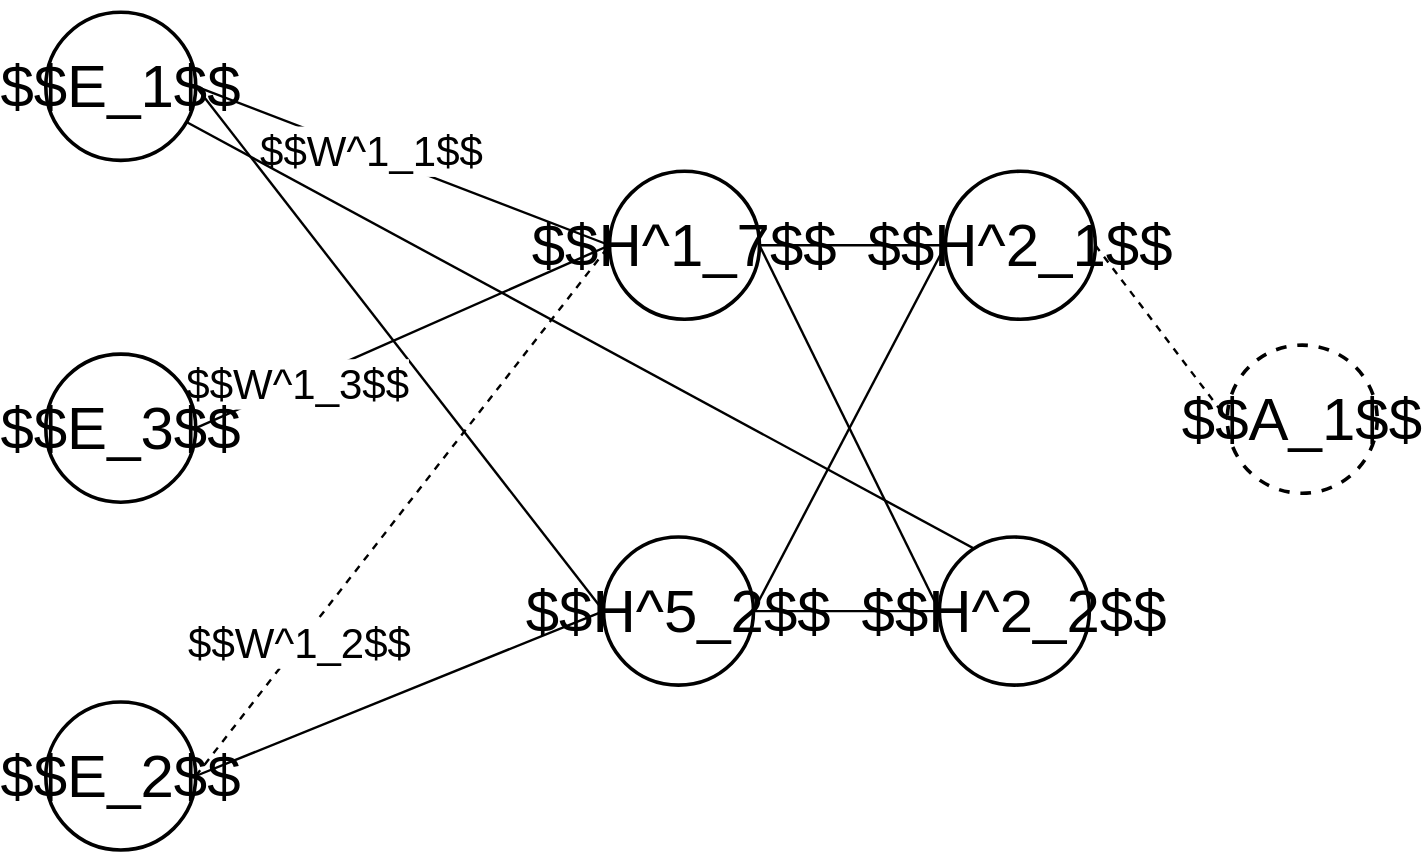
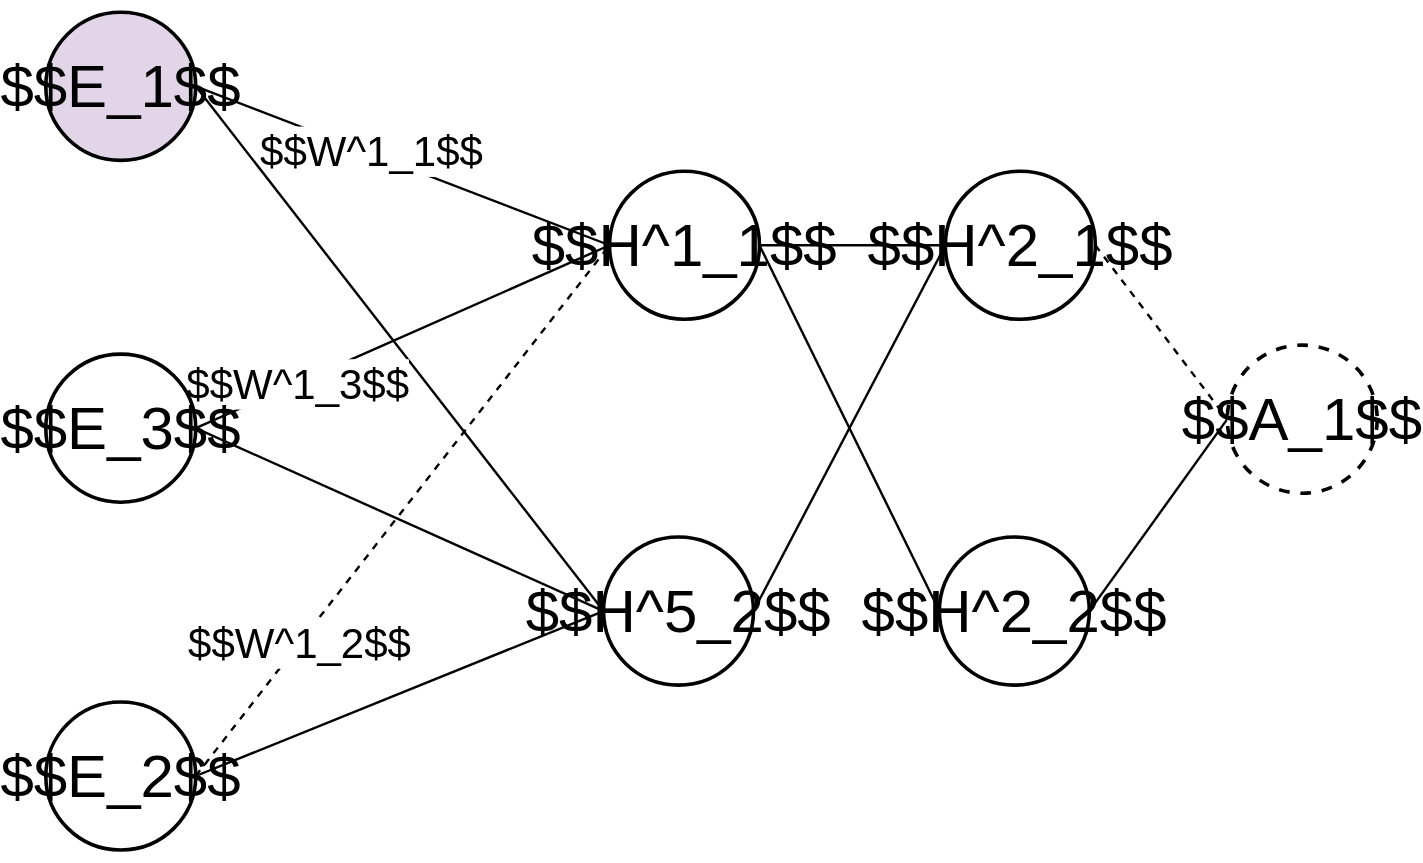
(120, 86) -> (120, 86)
(684, 245) -> (684, 245)
(614, 354) -> (1161, 512)
none -> (400, 520)
(847, 611) -> none
